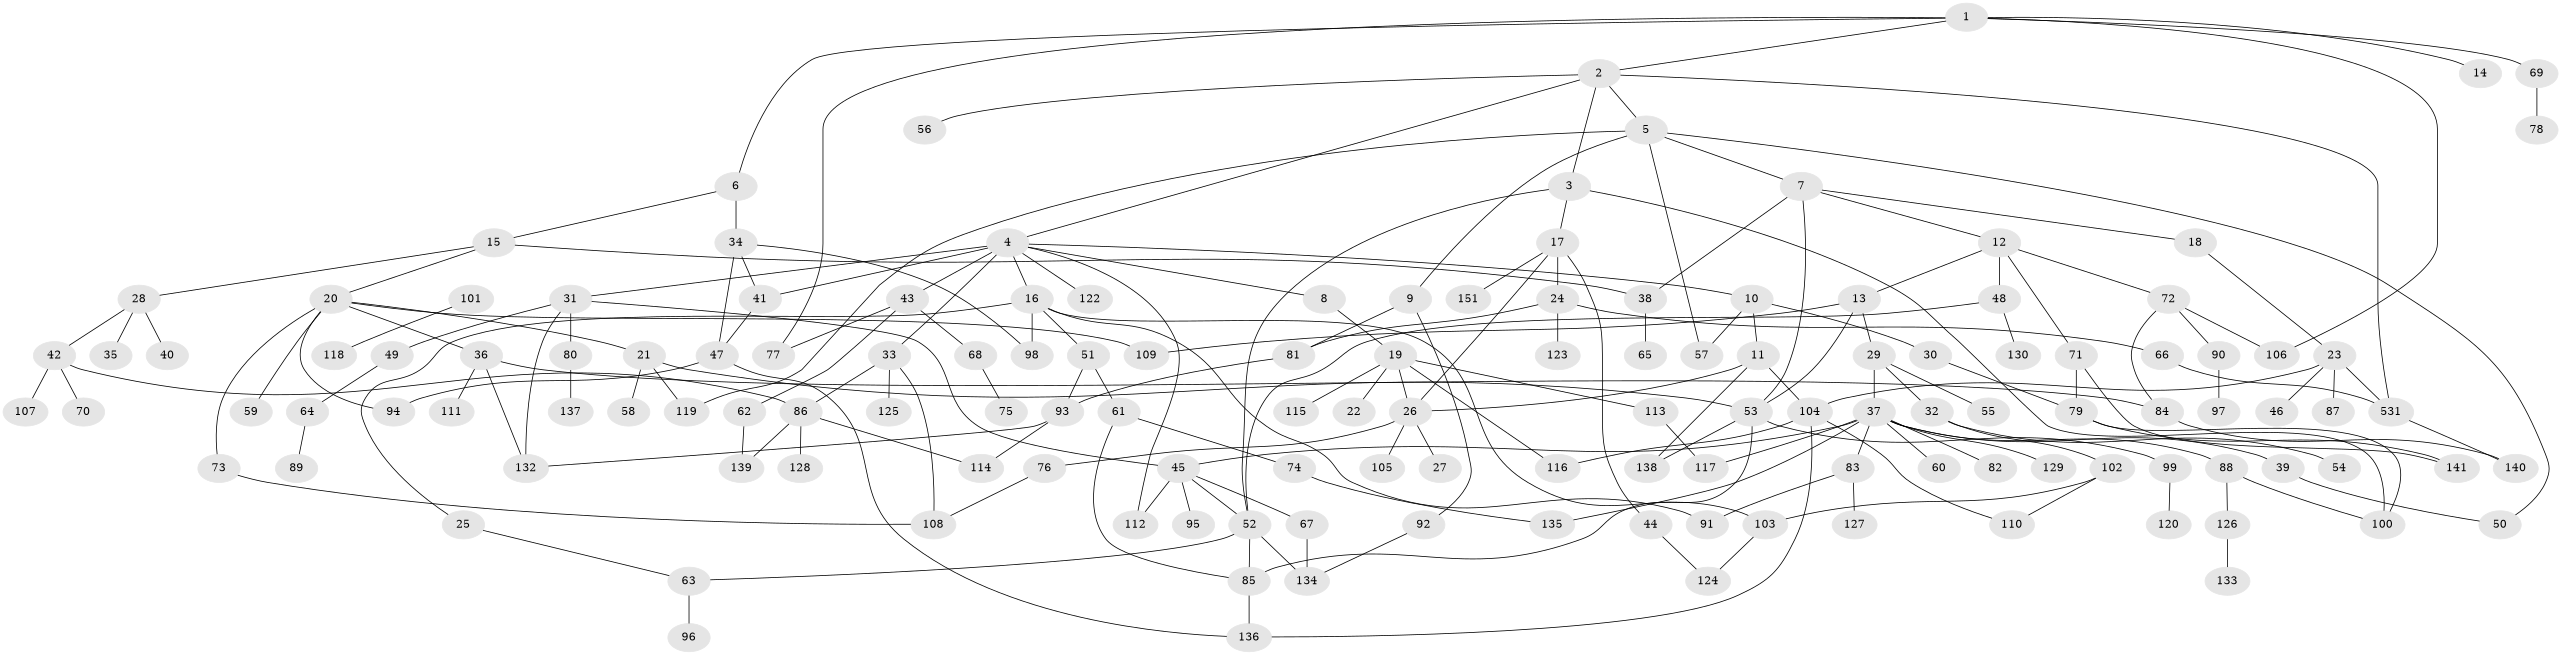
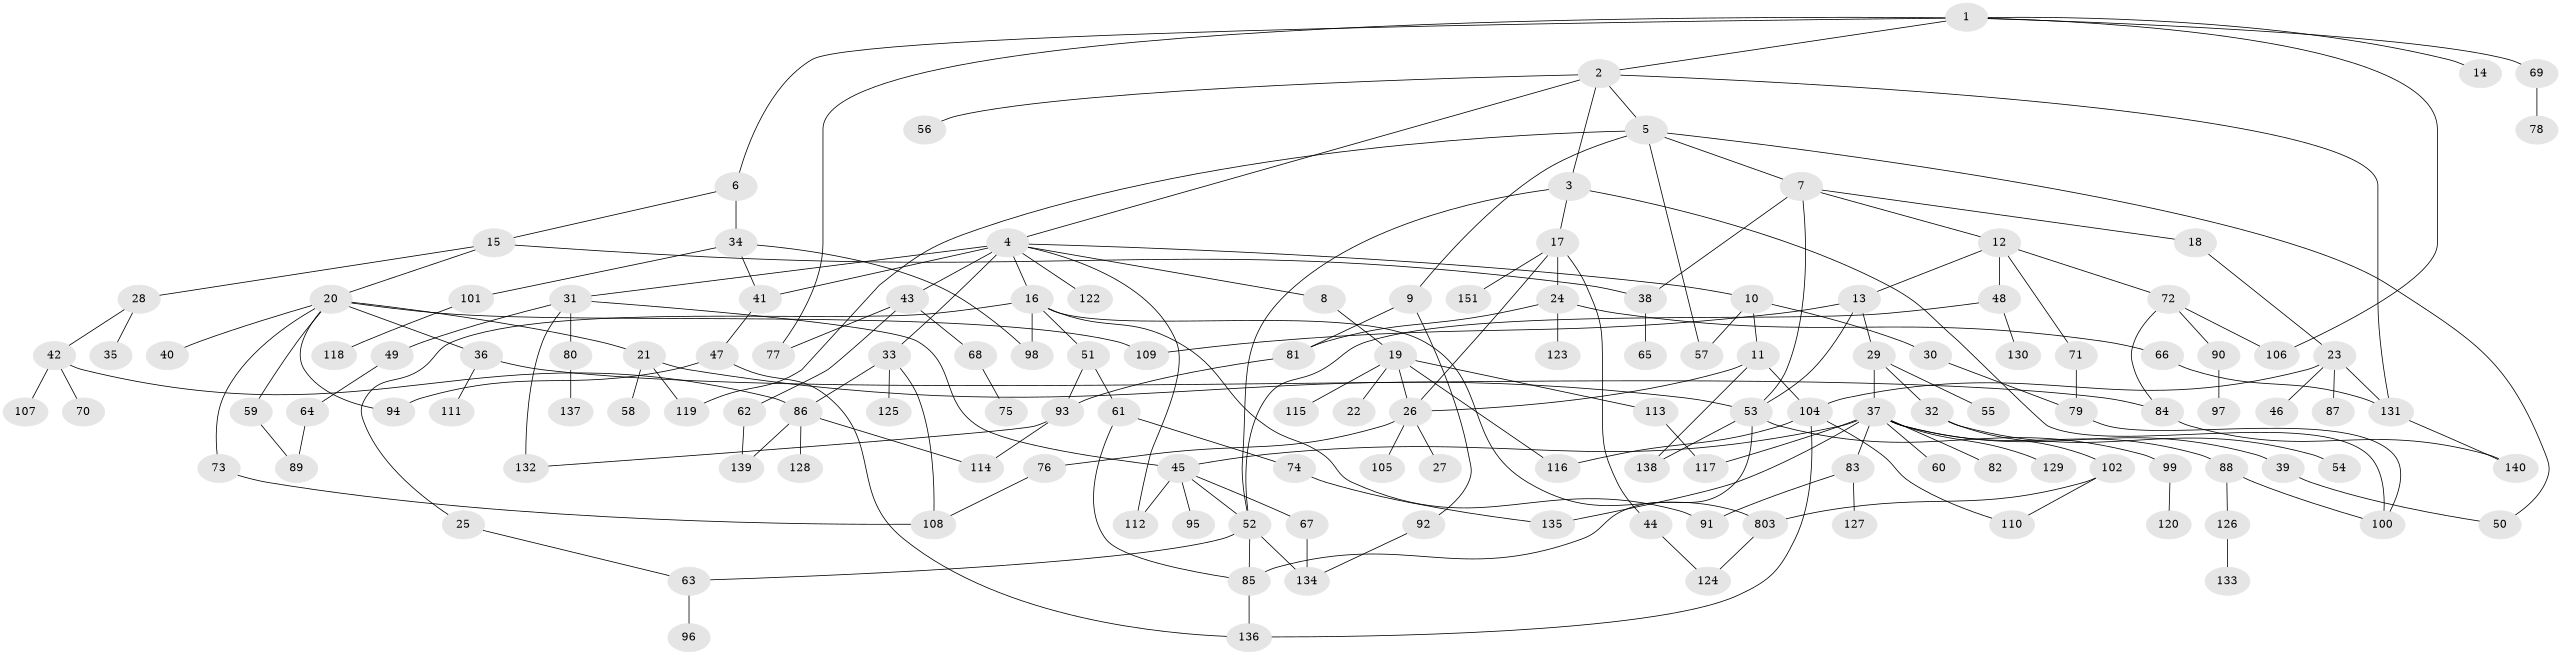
(727, 299) -> (604, 271)
(153, 327) -> (248, 325)
(504, 412) -> none
(2391, 412) -> (2391, 412)
none -> (274, 440)
(2457, 468) -> none
(1765, 525) -> (1765, 525)
